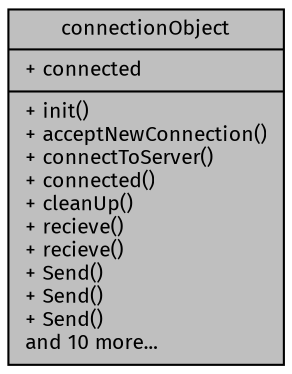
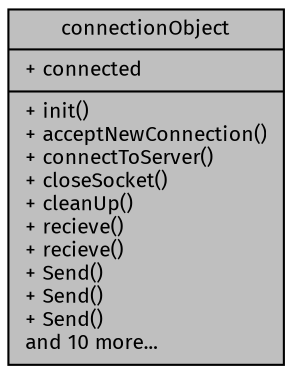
(90, 181) -> (97, 181)
